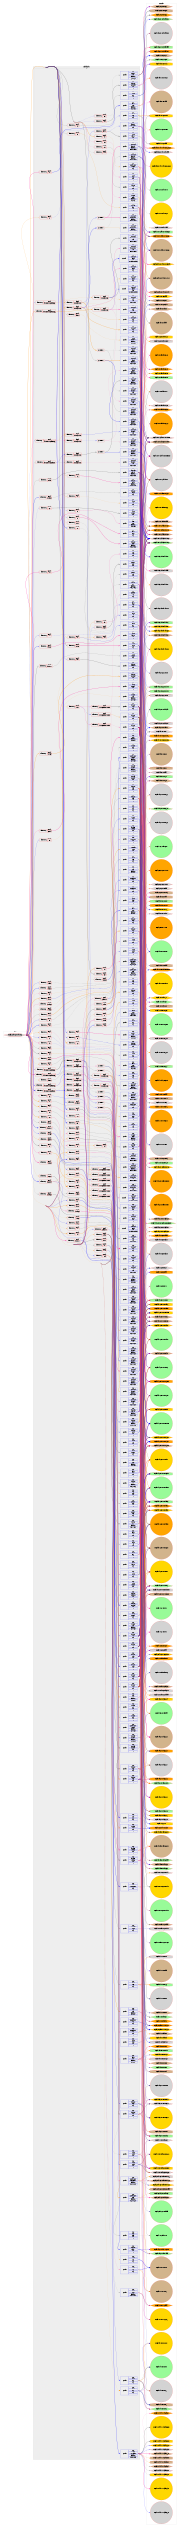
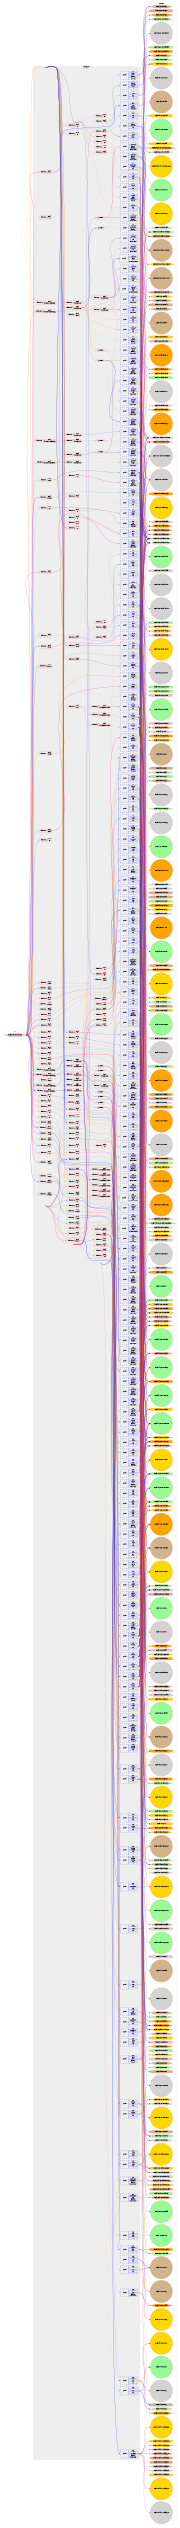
(161, 1985) -> none
